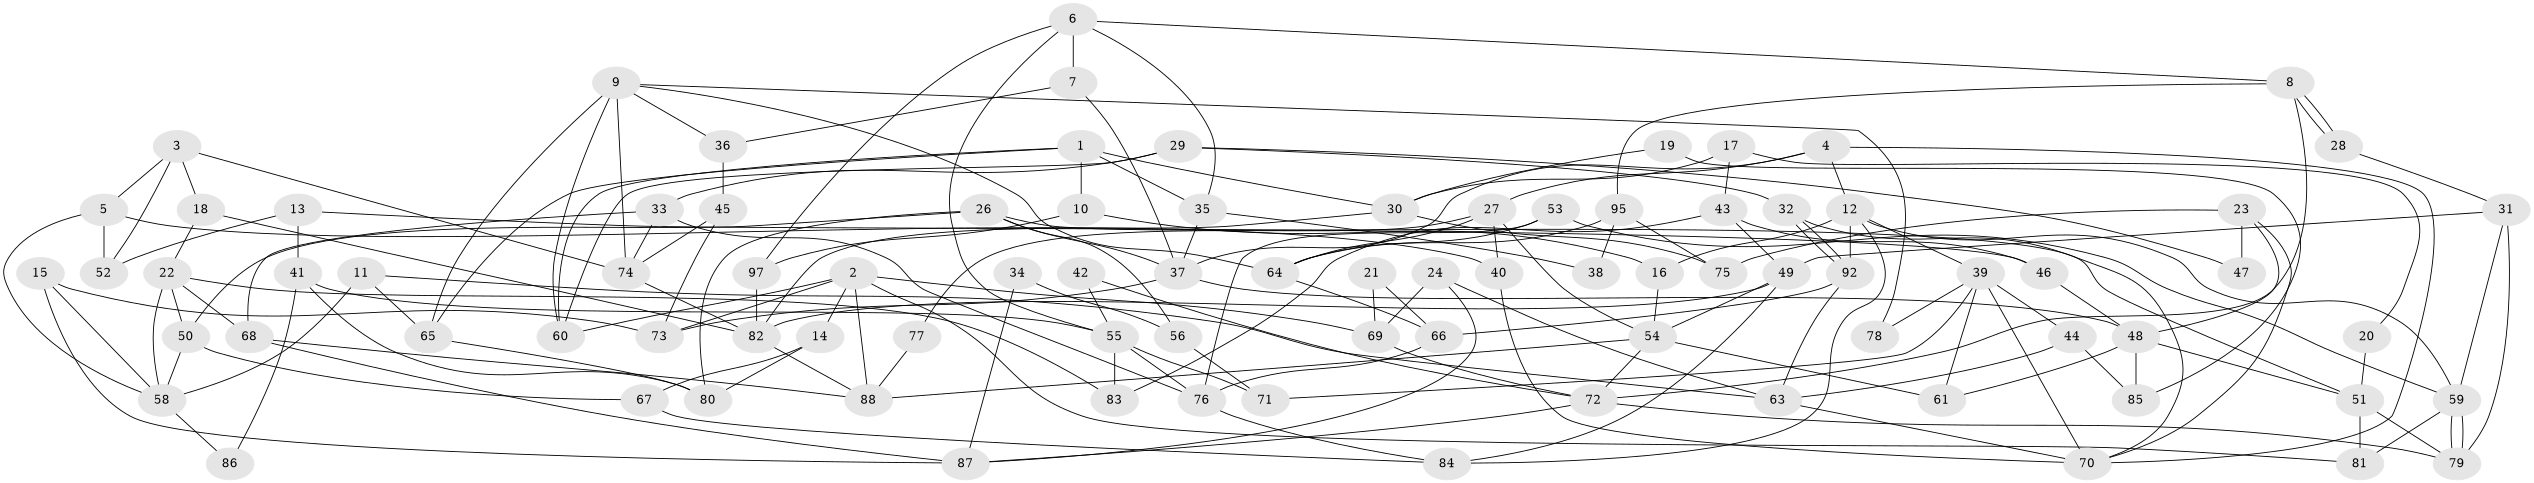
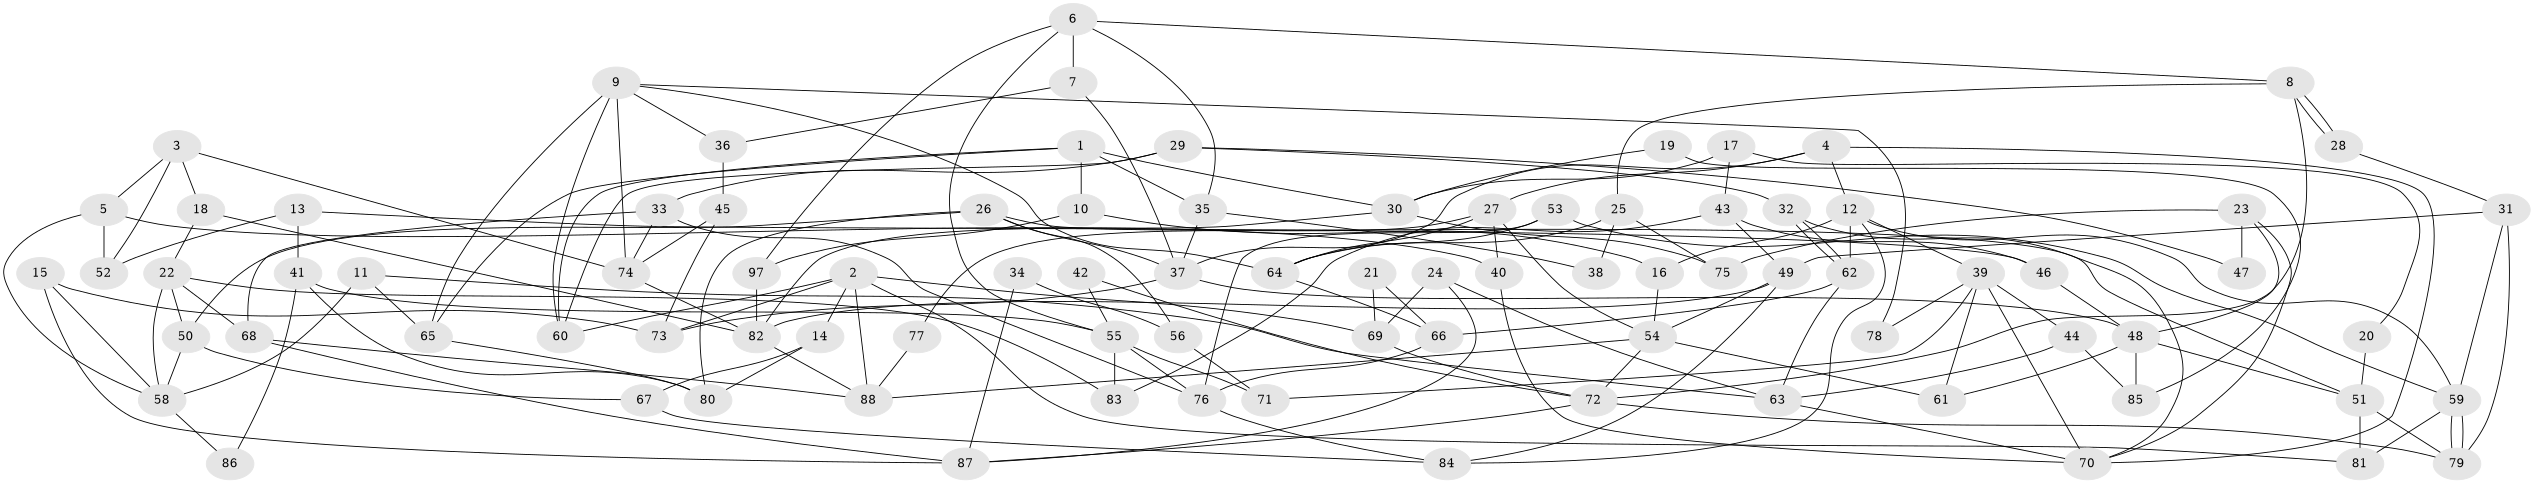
(1619, 210) -> (1619, 210)
(1850, 273) -> (1850, 273)
